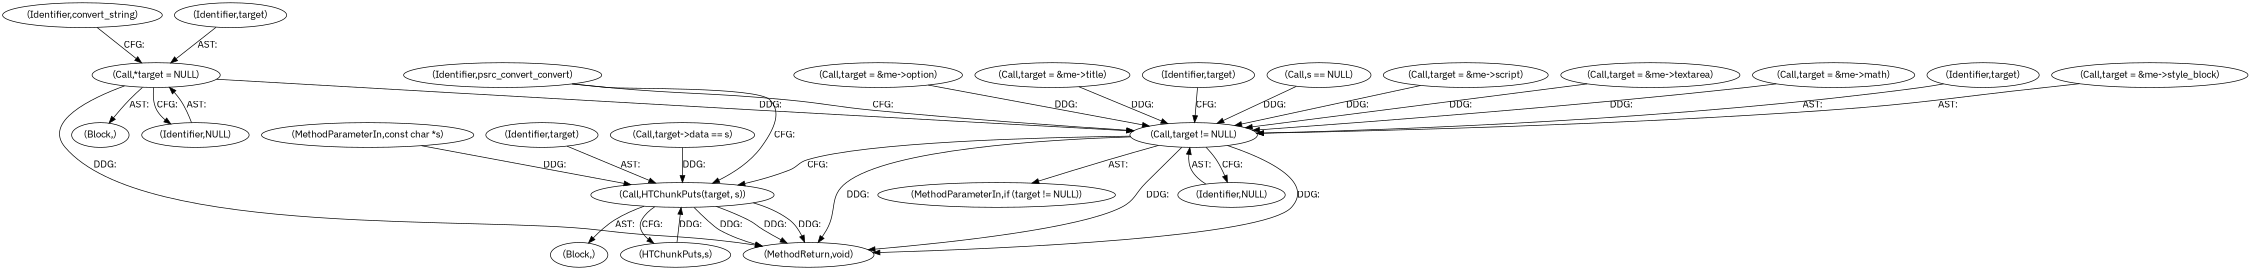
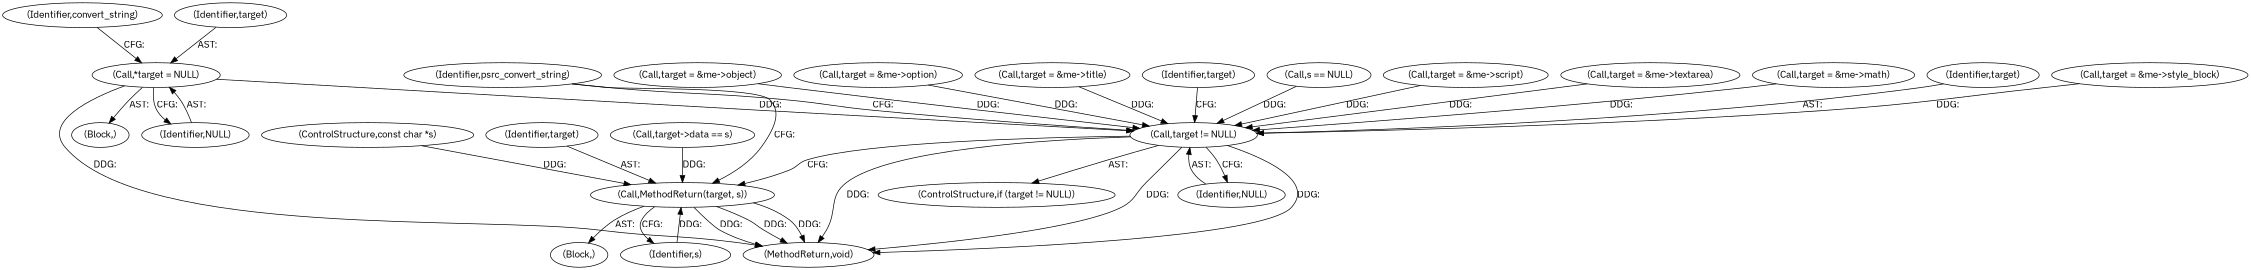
(503, 75) -> (503, 75)
none -> (698, 75)
(1949, 105) -> (1949, 105)
(368, 135) -> (368, 135)
(682, 195) -> (682, 195)
(997, 195) -> (997, 195)
(676, 255) -> (676, 255)
